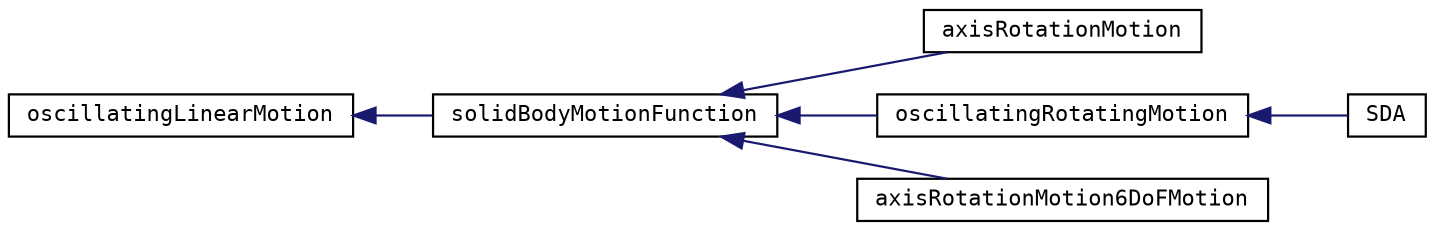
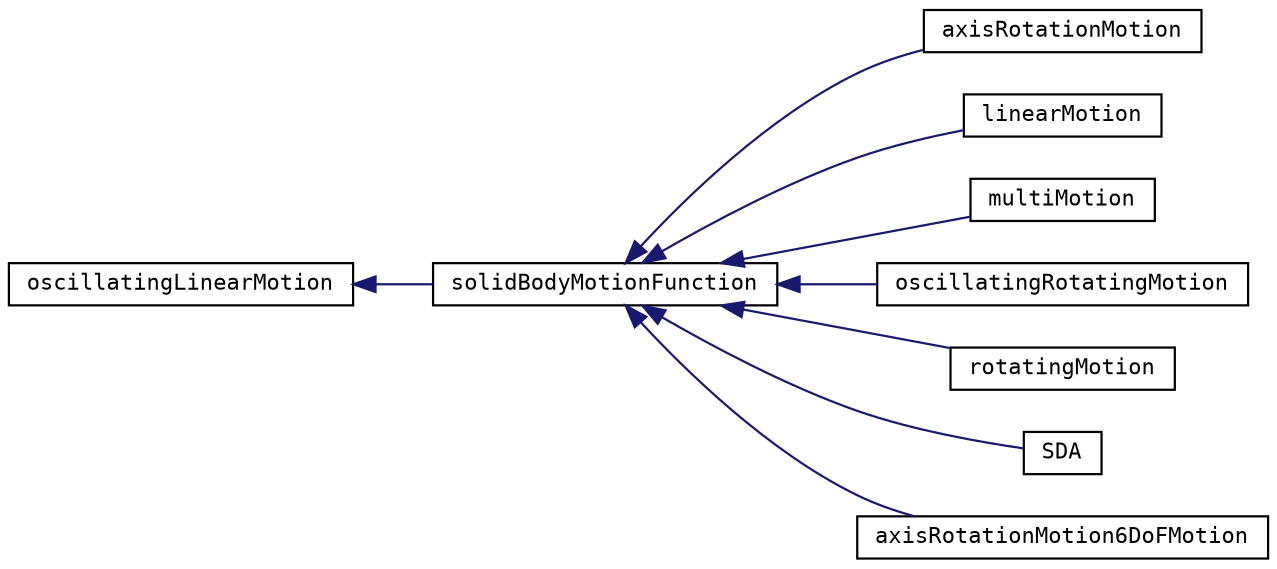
none -> (1063, 115)
(1309, 115) -> (836, 403)
none -> (1063, 200)
none -> (1063, 369)
